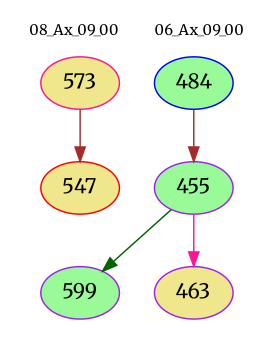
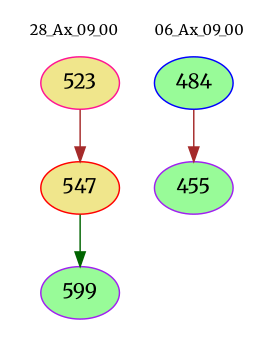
(74, 31) -> (74, 31)
(80, 83) -> (80, 83)
(153, 226) -> (80, 233)
(194, 293) -> none
